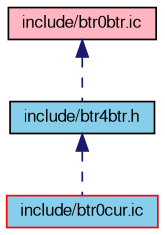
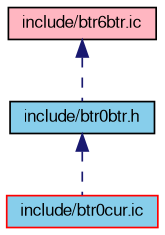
(82, 24) -> (82, 24)
(82, 118) -> (82, 118)
